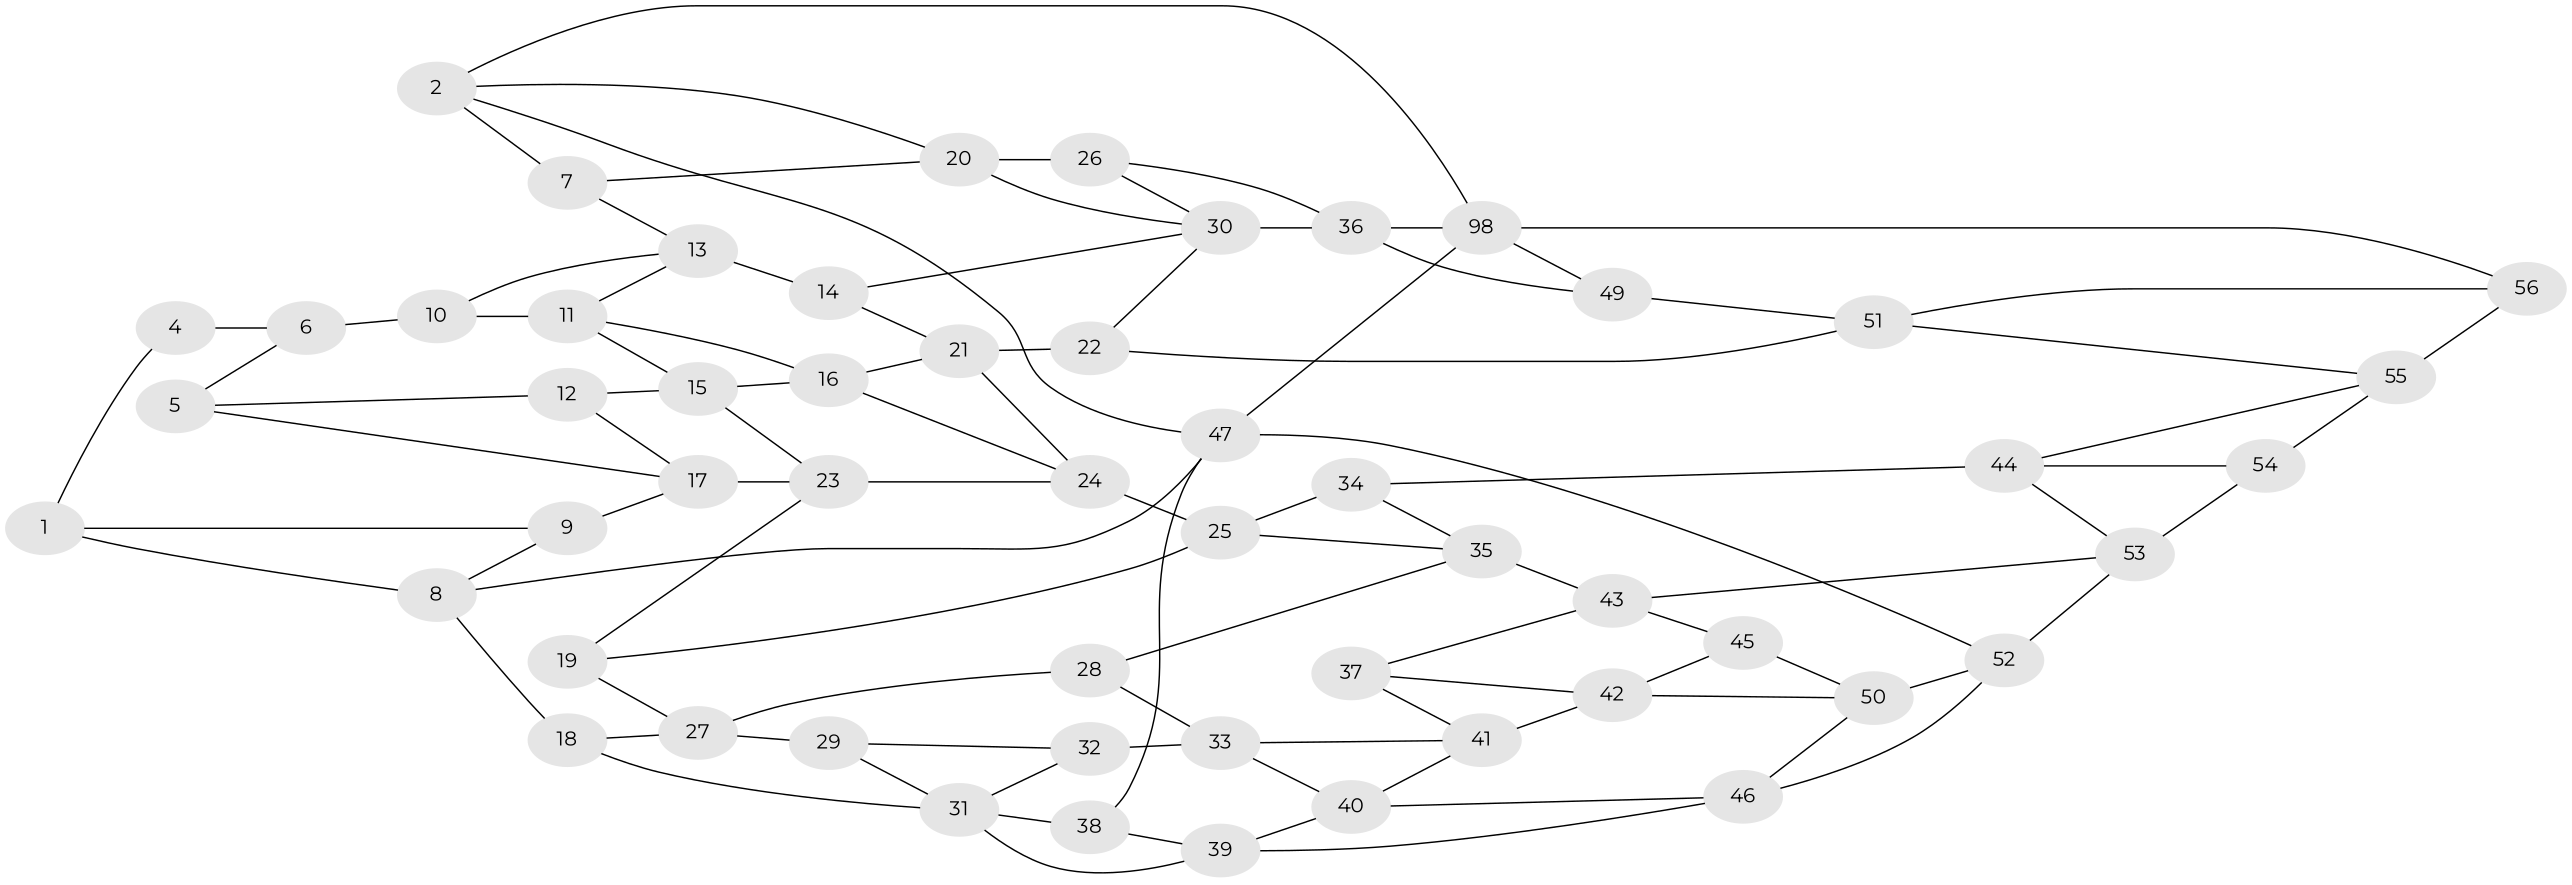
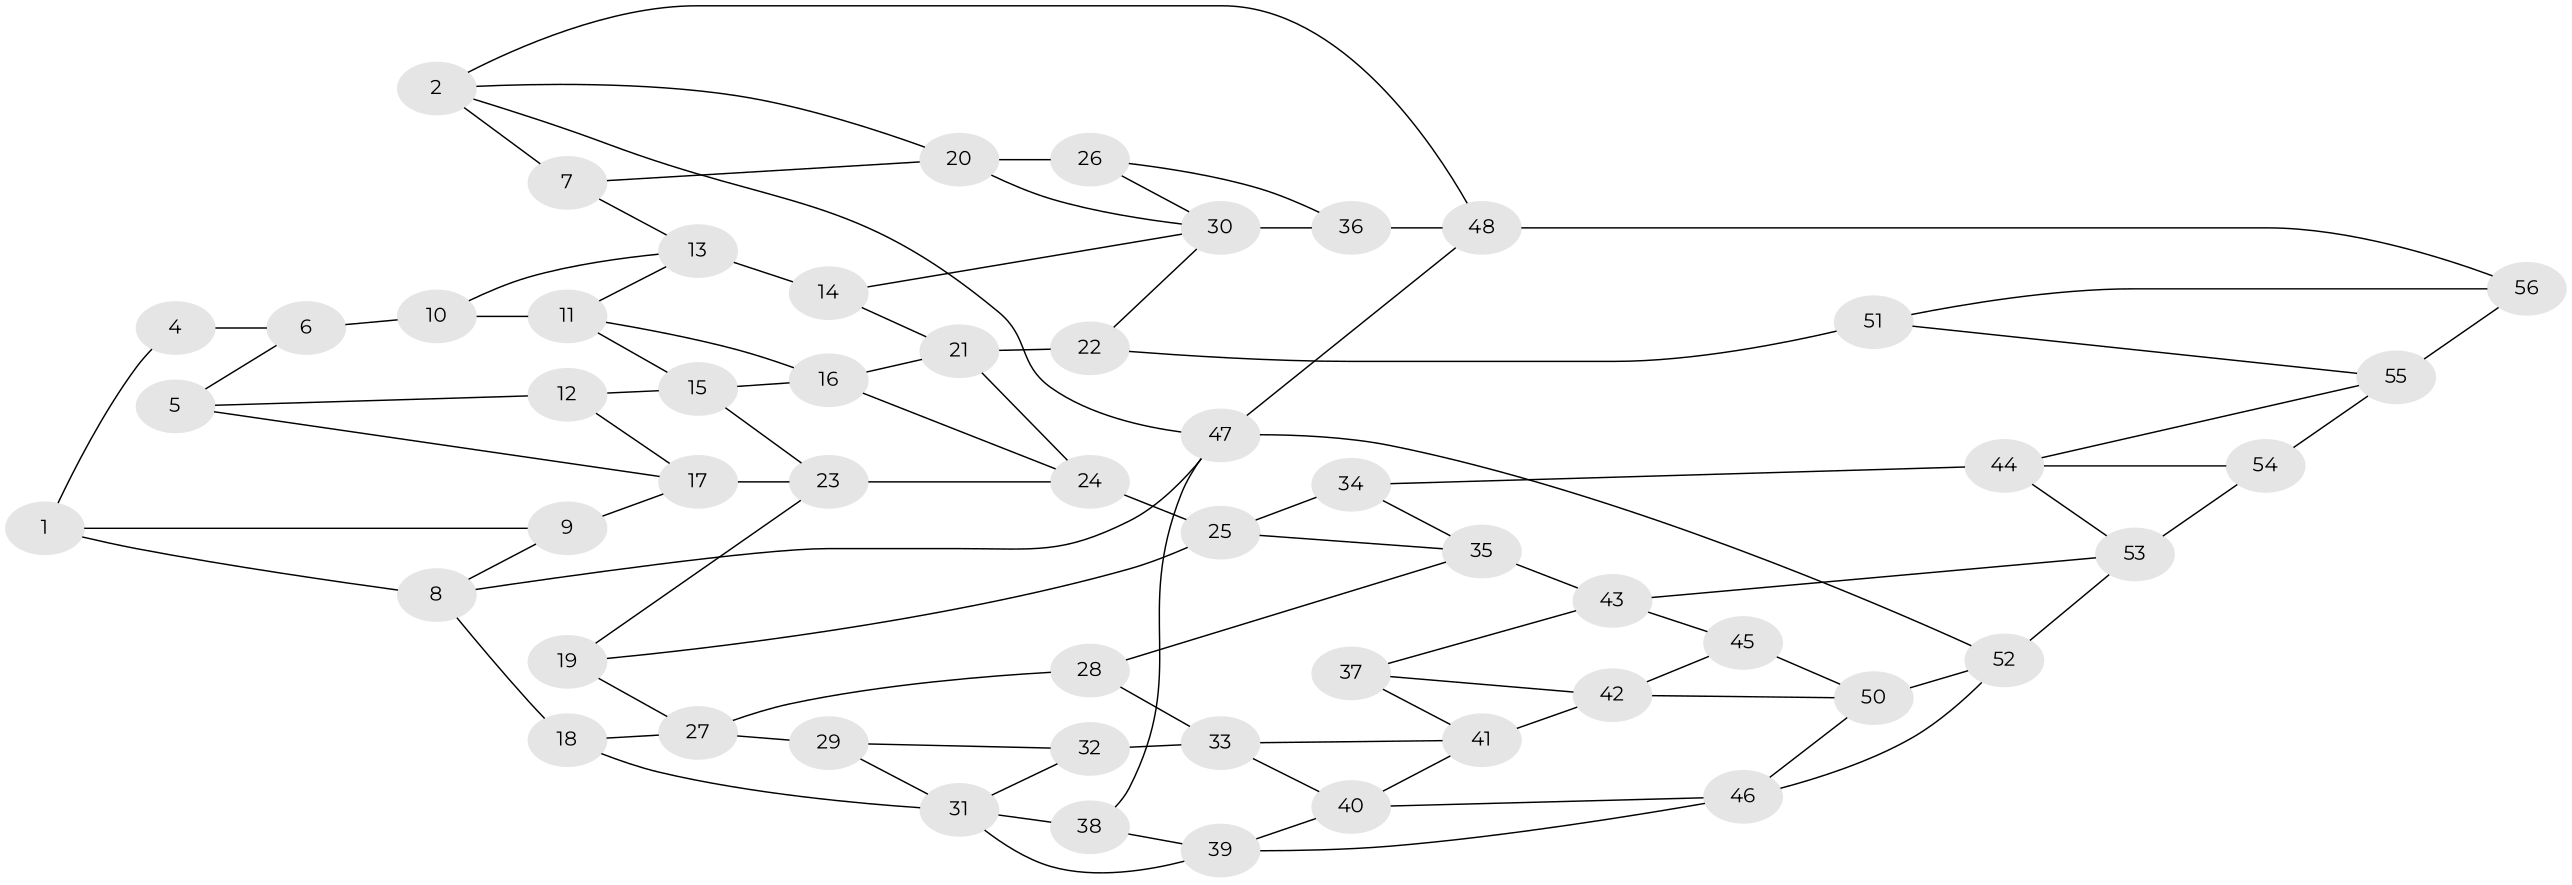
(1482, 228) -> (1482, 228)
(1612, 295) -> none
